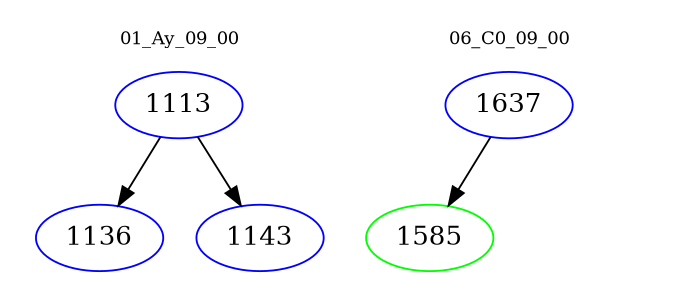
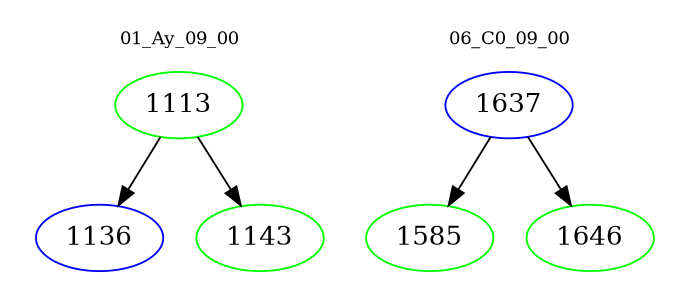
(179, 105) -> (179, 105)
(260, 238) -> (260, 238)
none -> (590, 238)
